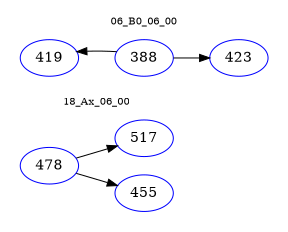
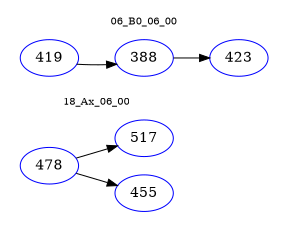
(102, 51) -> (92, 65)
